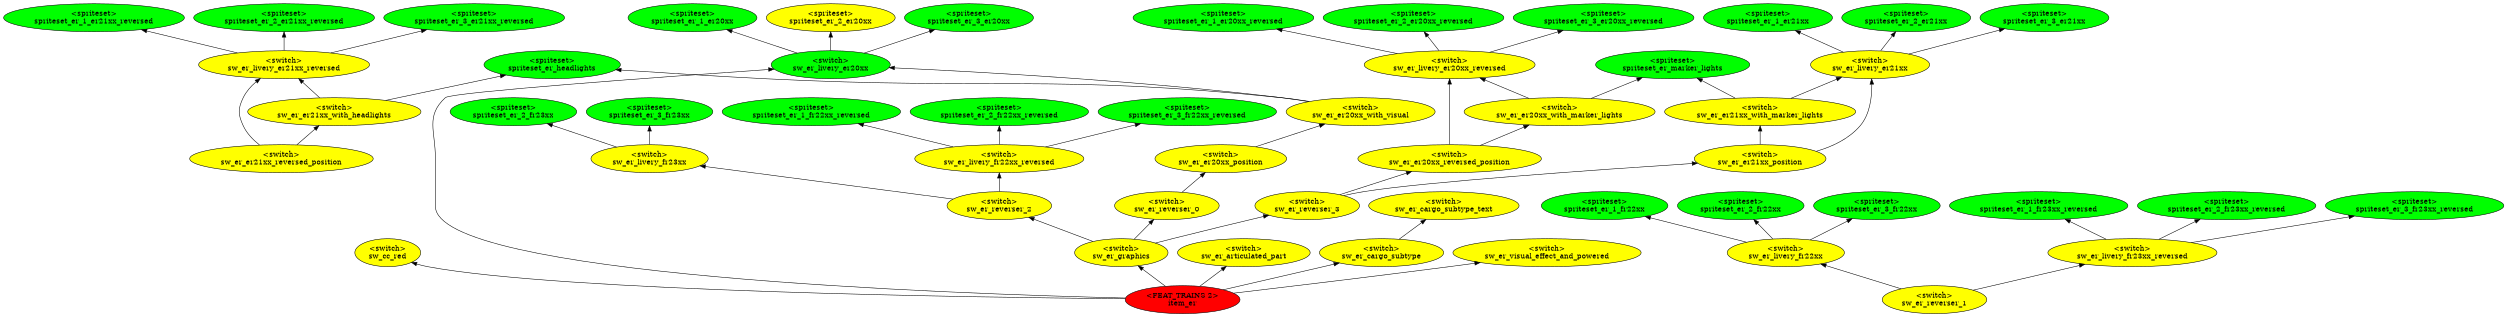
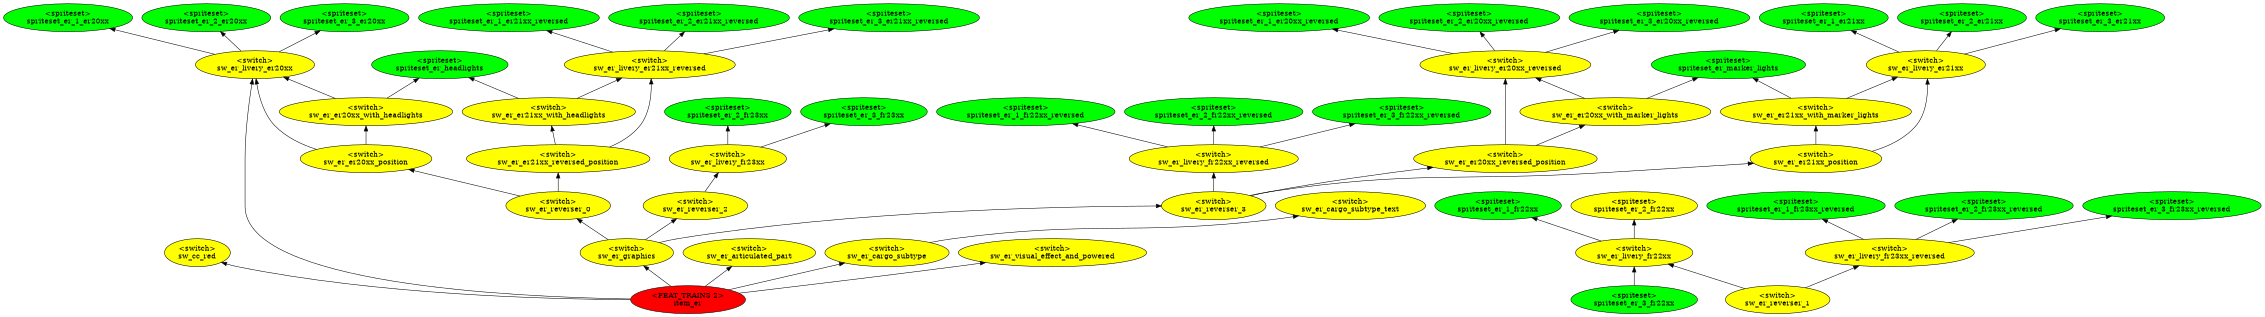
(831, 18) -> (206, 18)
(831, 65) -> (255, 65)
(1361, 112) -> (366, 112)
none -> (276, 126)
none -> (558, 185)
(999, 185) -> (1214, 185)
(1741, 206) -> (1634, 206)
(1829, 230) -> (1634, 279)
